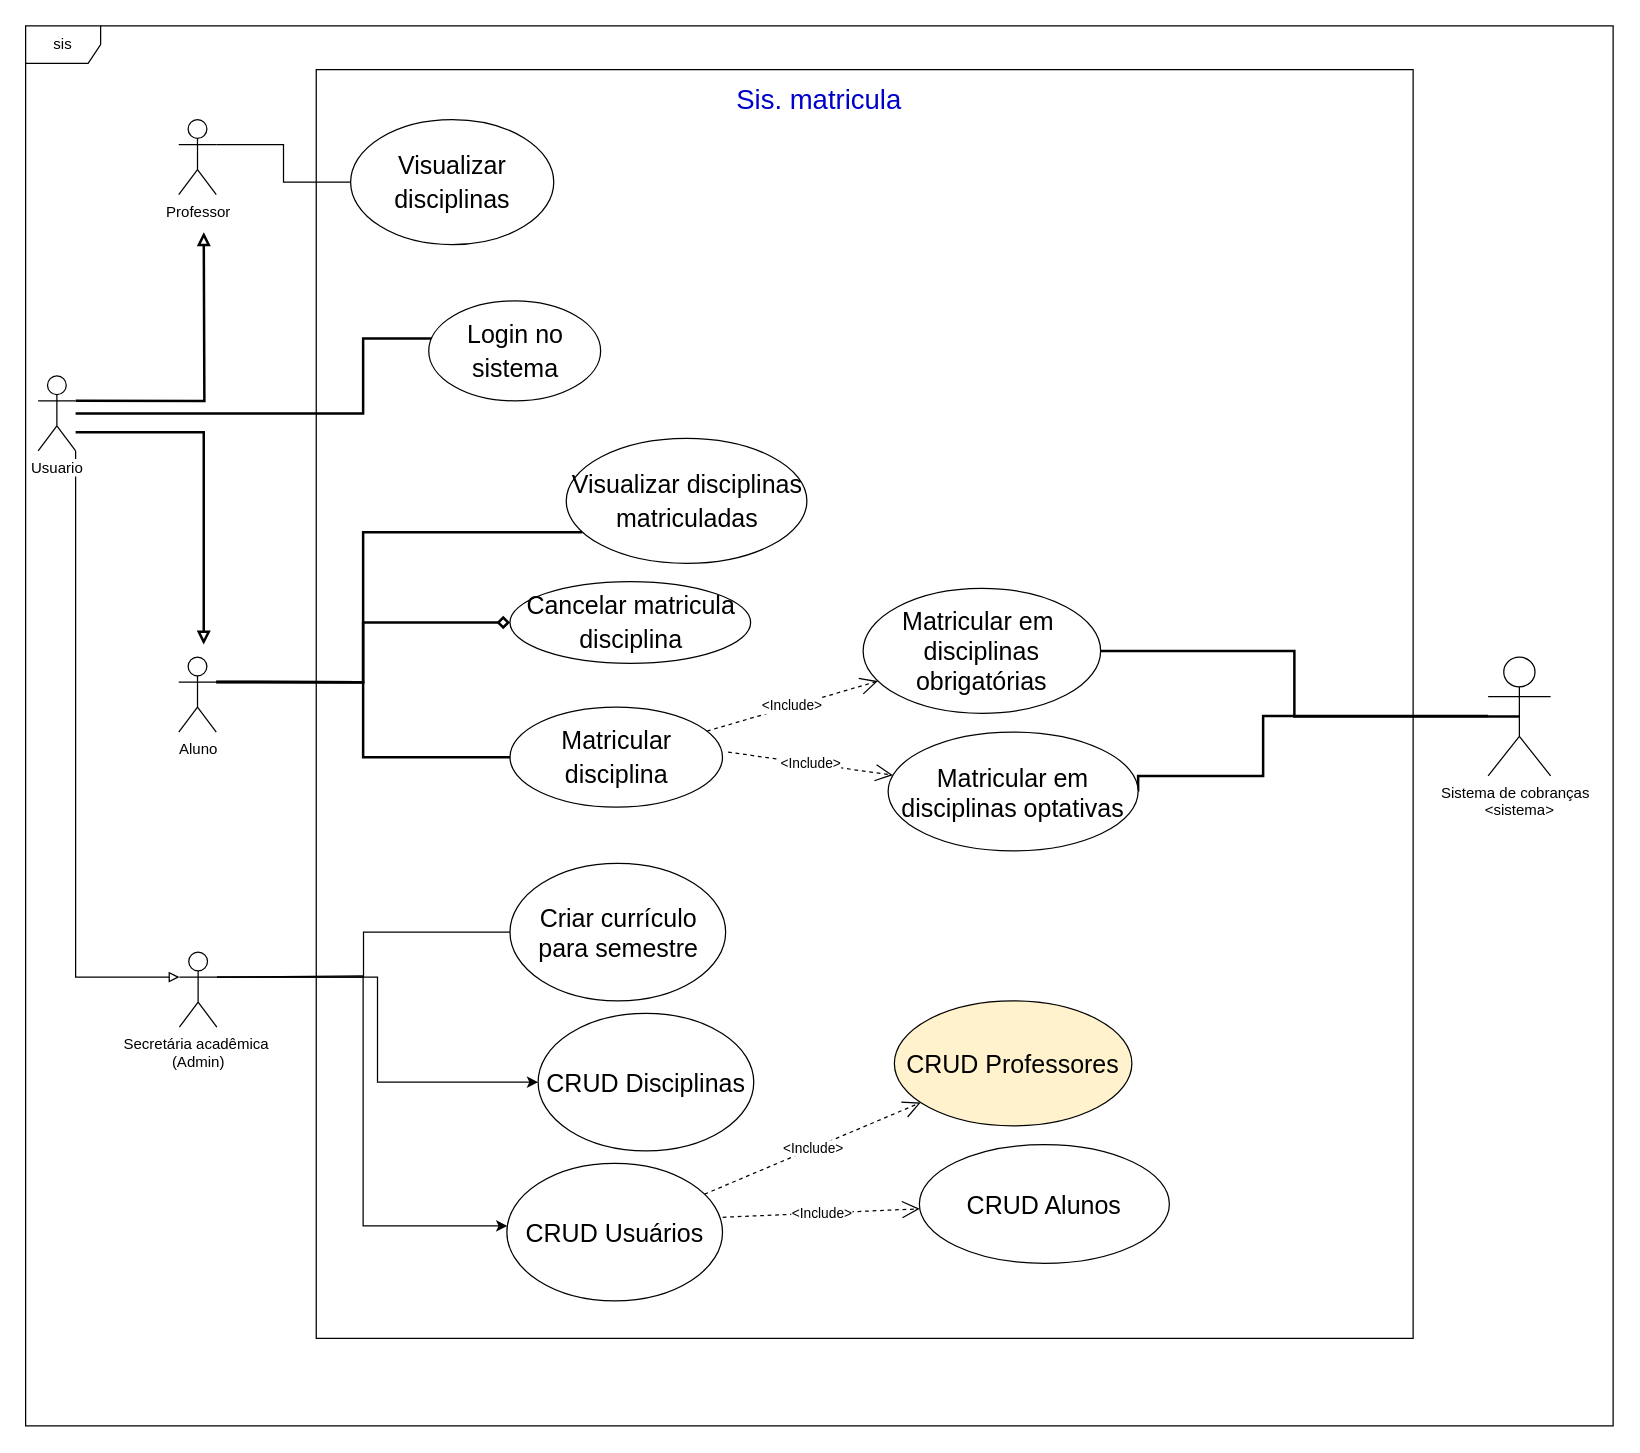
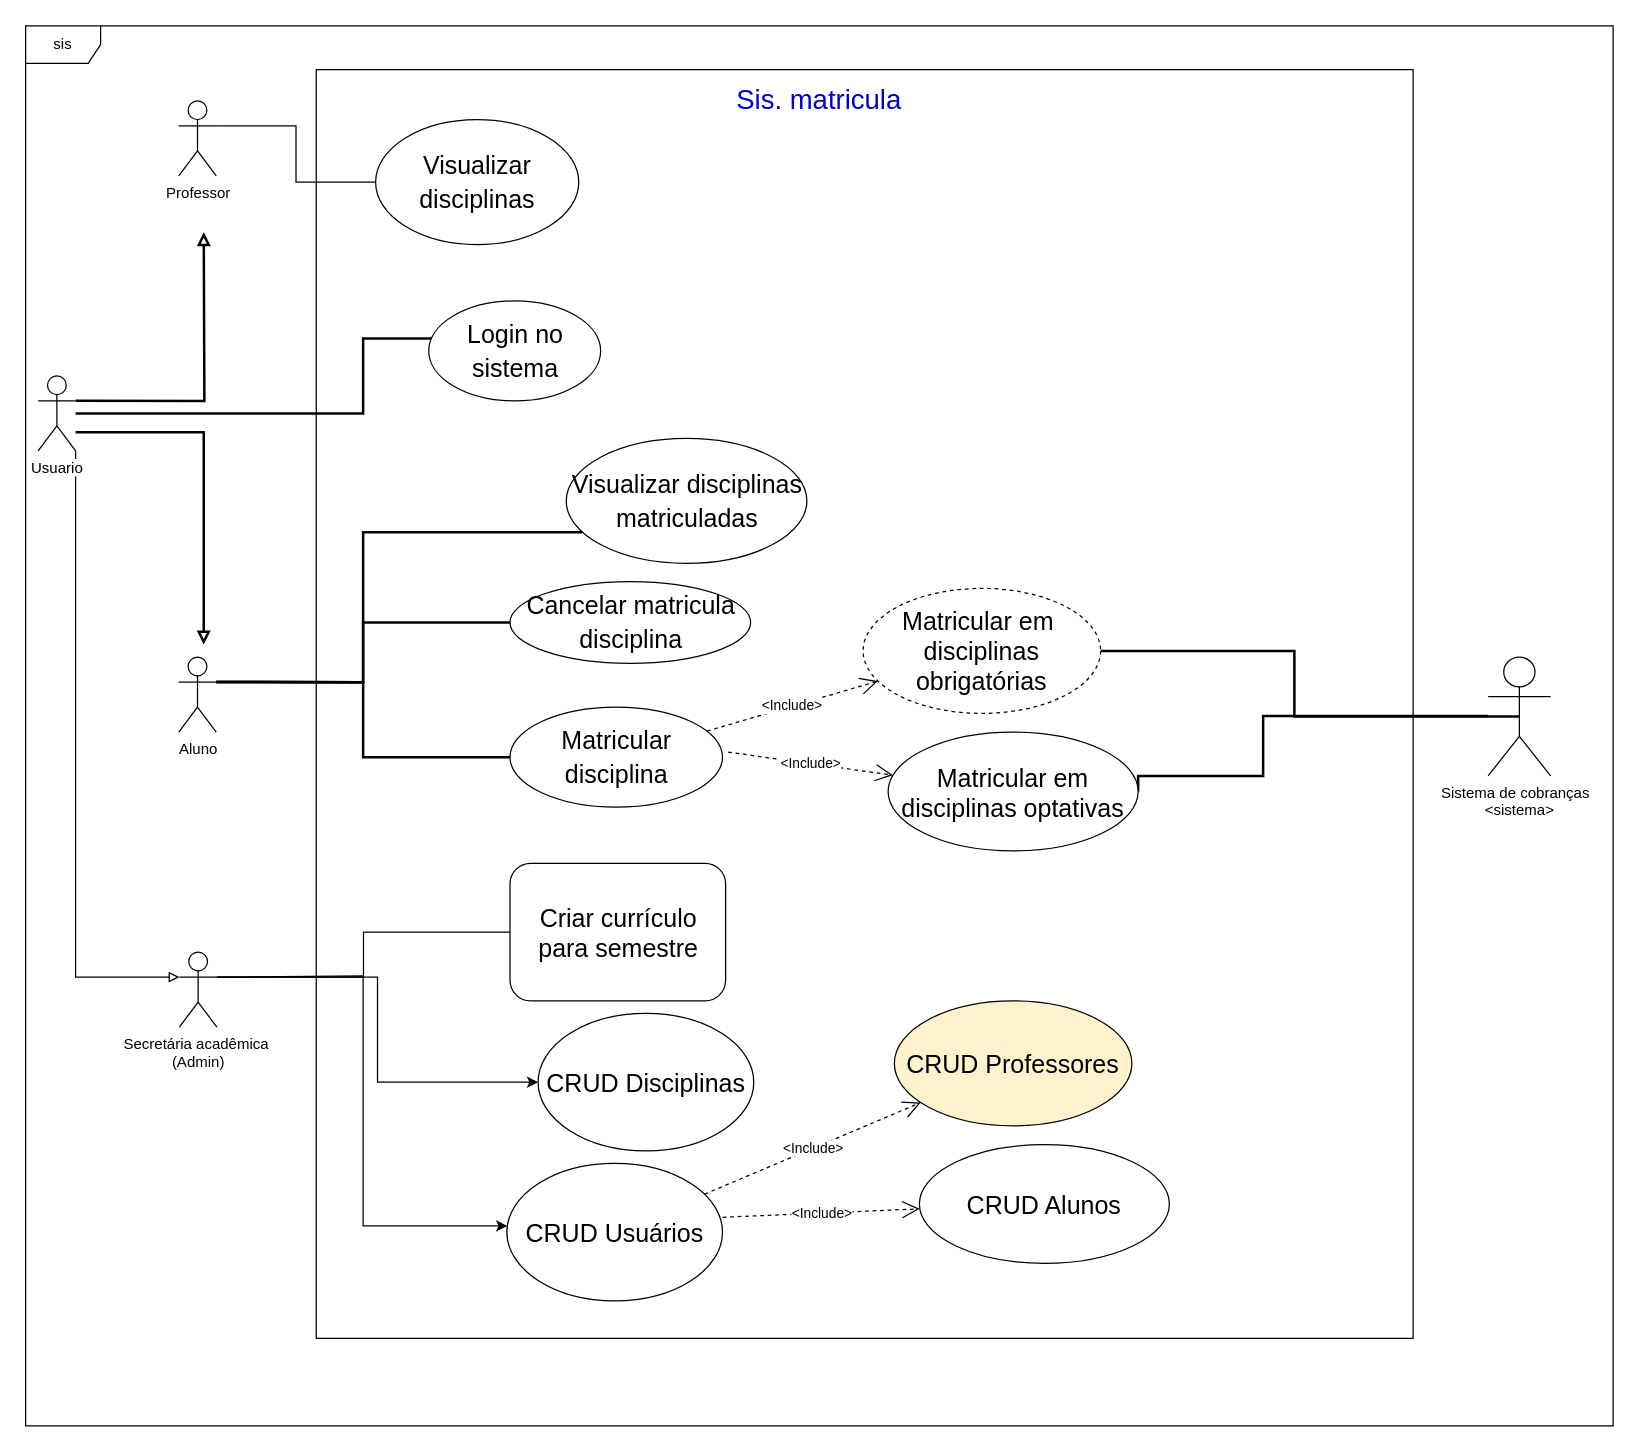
(198, 157) -> (198, 138)
(452, 182) -> (477, 182)
(497, 622) -> (502, 622)
(982, 651) -> (982, 651)
(618, 932) -> (618, 932)
